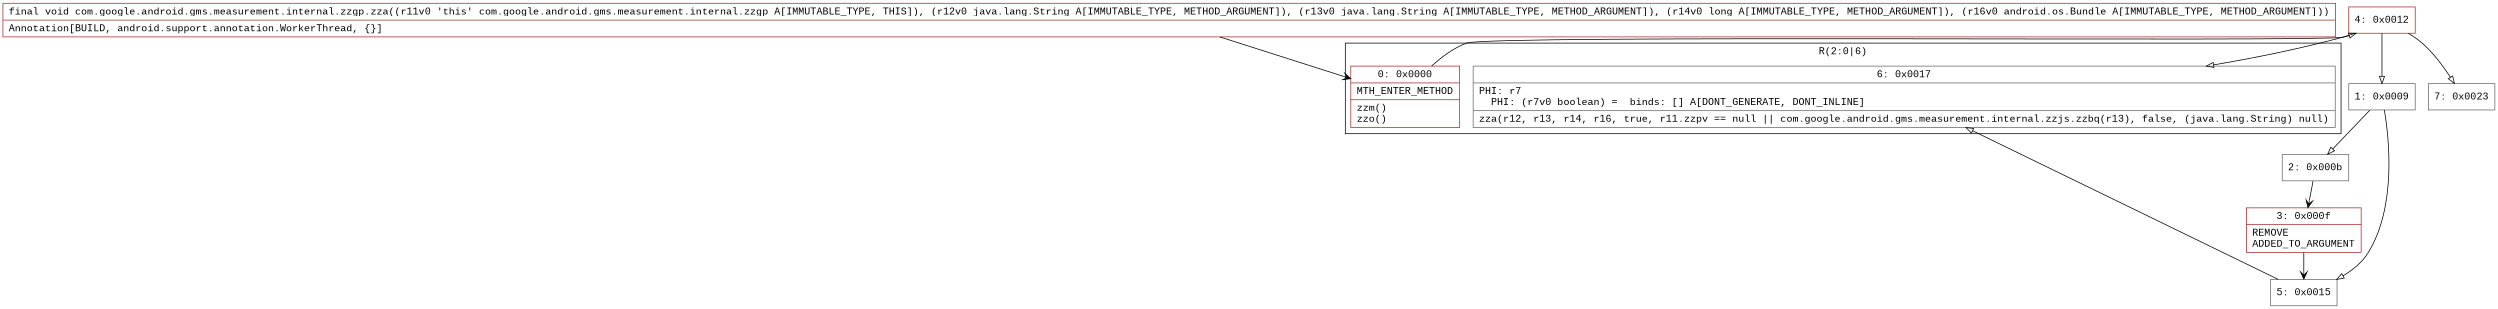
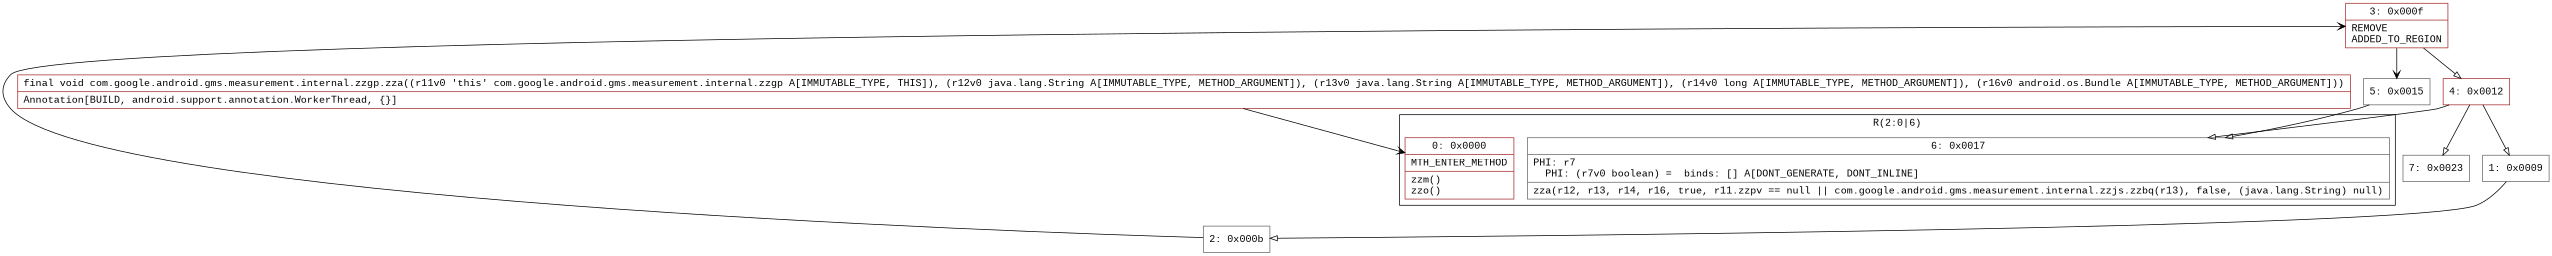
(1887, 39) -> (2439, 61)
(2386, 200) -> none
(2304, 244) -> (2397, 39)
